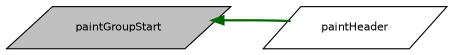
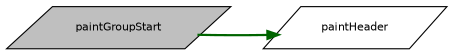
(257, 20) -> (232, 35)
